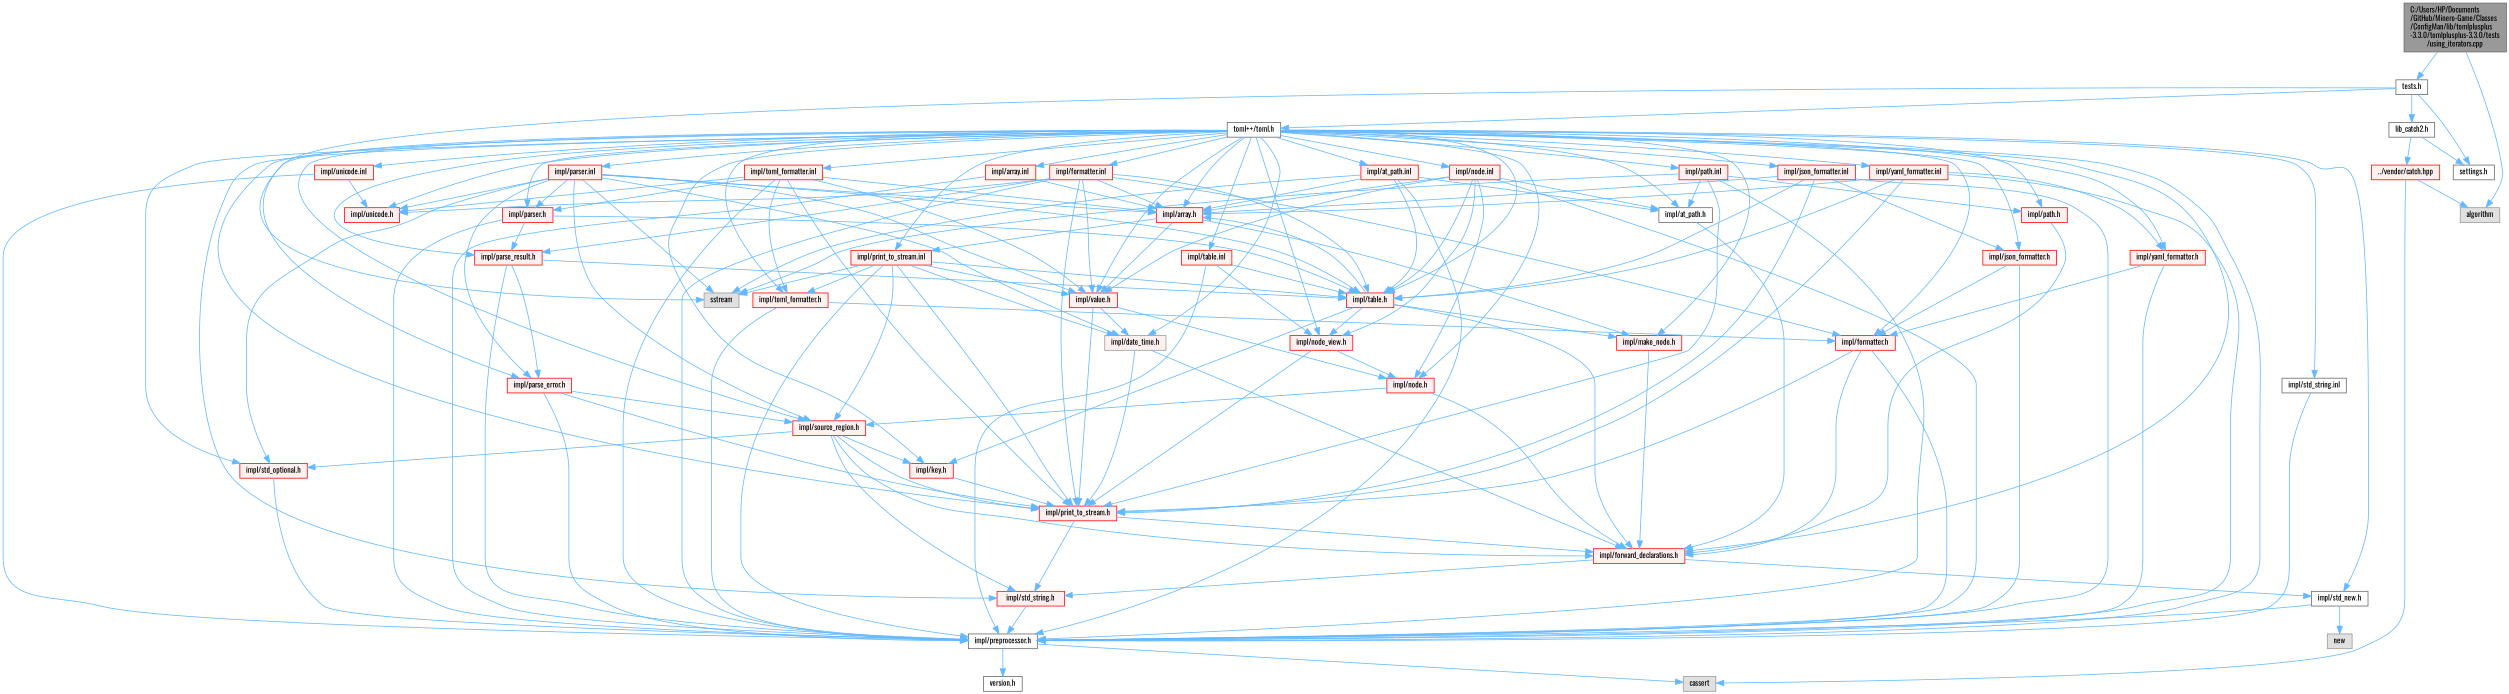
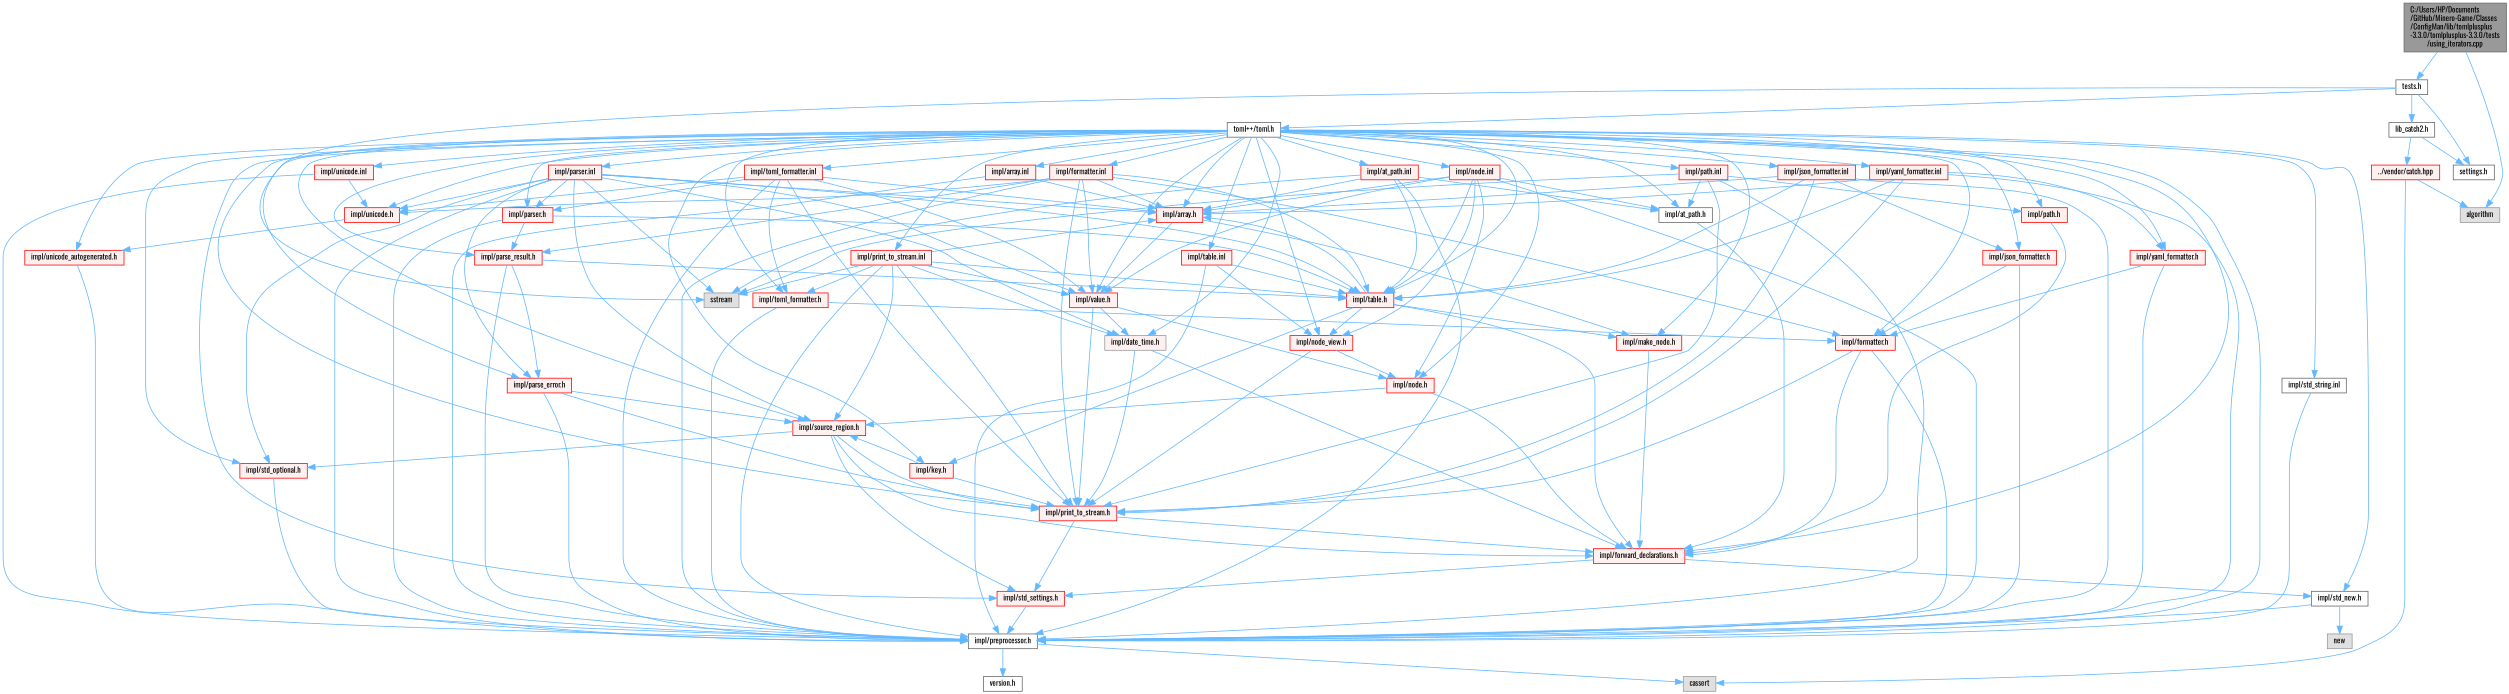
(1037, 235) -> (1040, 236)
none -> (74, 258)
(872, 448) -> (888, 450)
none -> (381, 598)
(1031, 599) -> (1031, 599)
